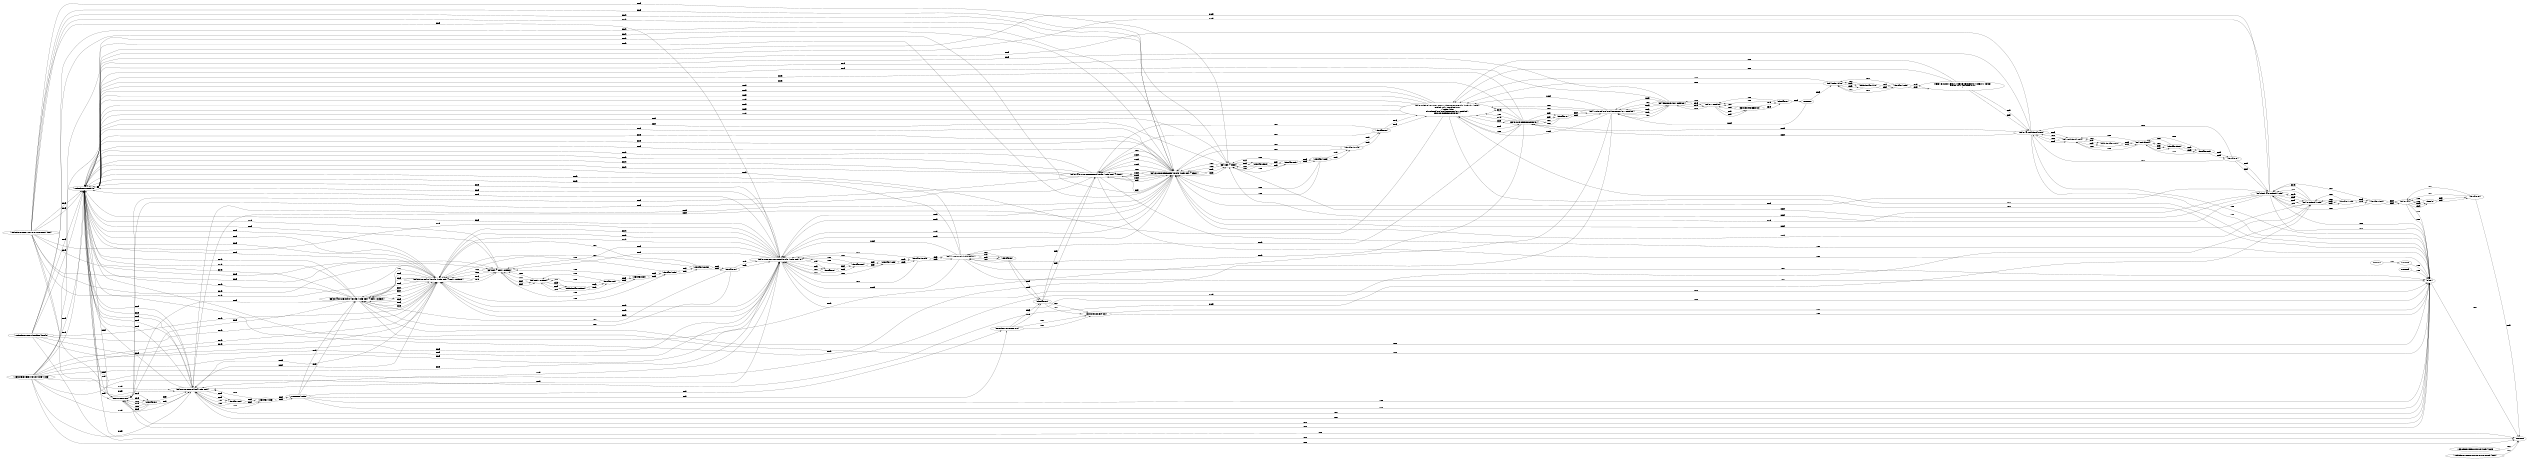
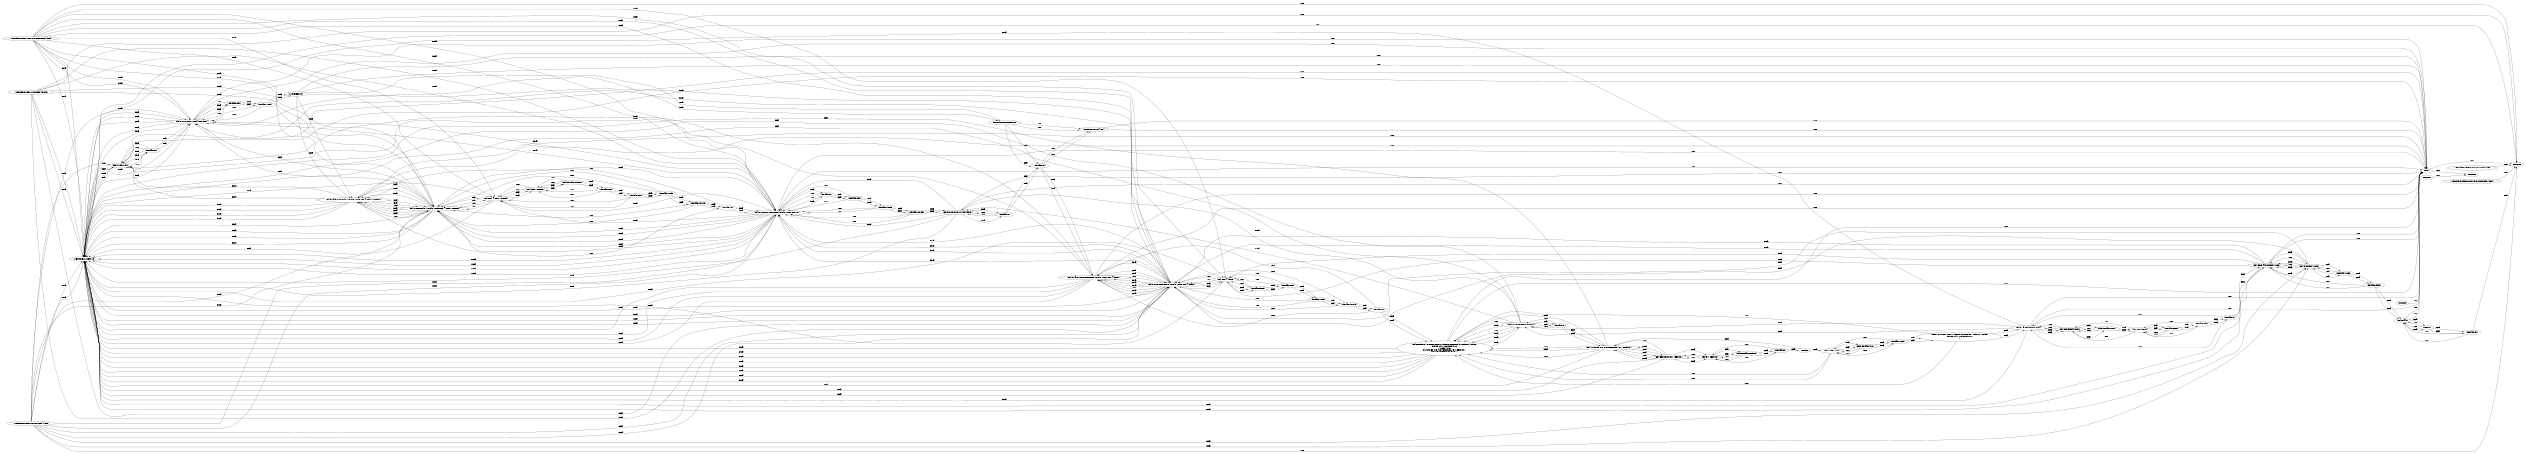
none -> (1338, 4)
(1174, 173) -> (1172, 285)
(961, 257) -> (958, 212)
(2420, 269) -> (2448, 173)
(193, 390) -> (192, 122)
(298, 397) -> (296, 94)
